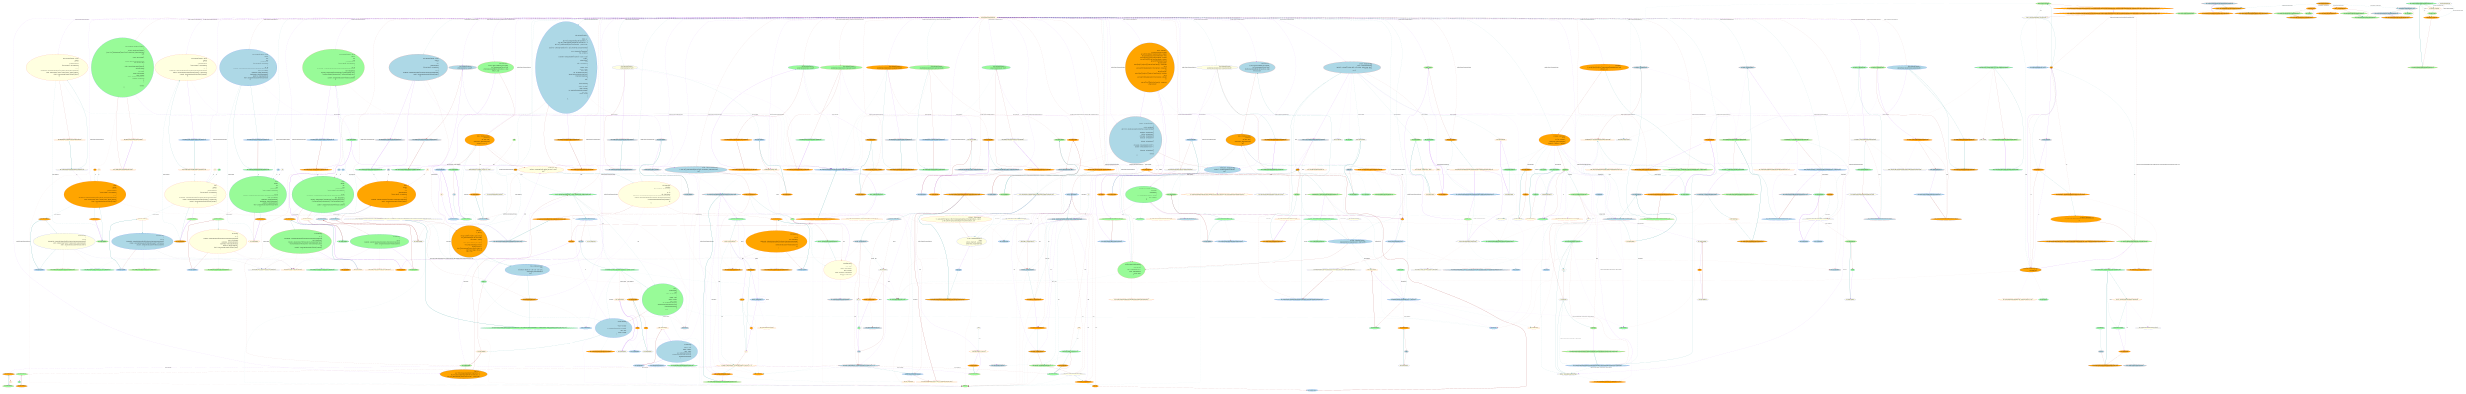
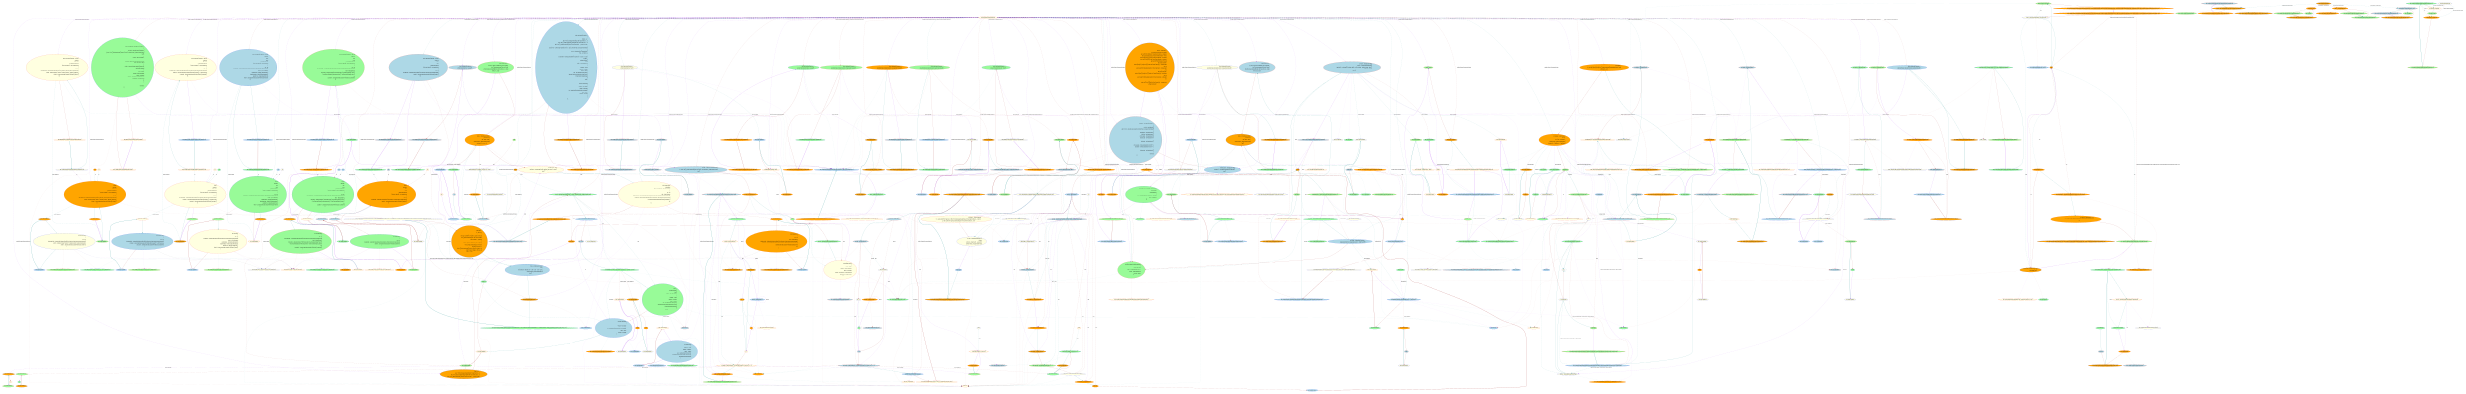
(2046, 140) -> none
(1468, 241) -> (1468, 241)
(965, 386) -> (965, 386)
